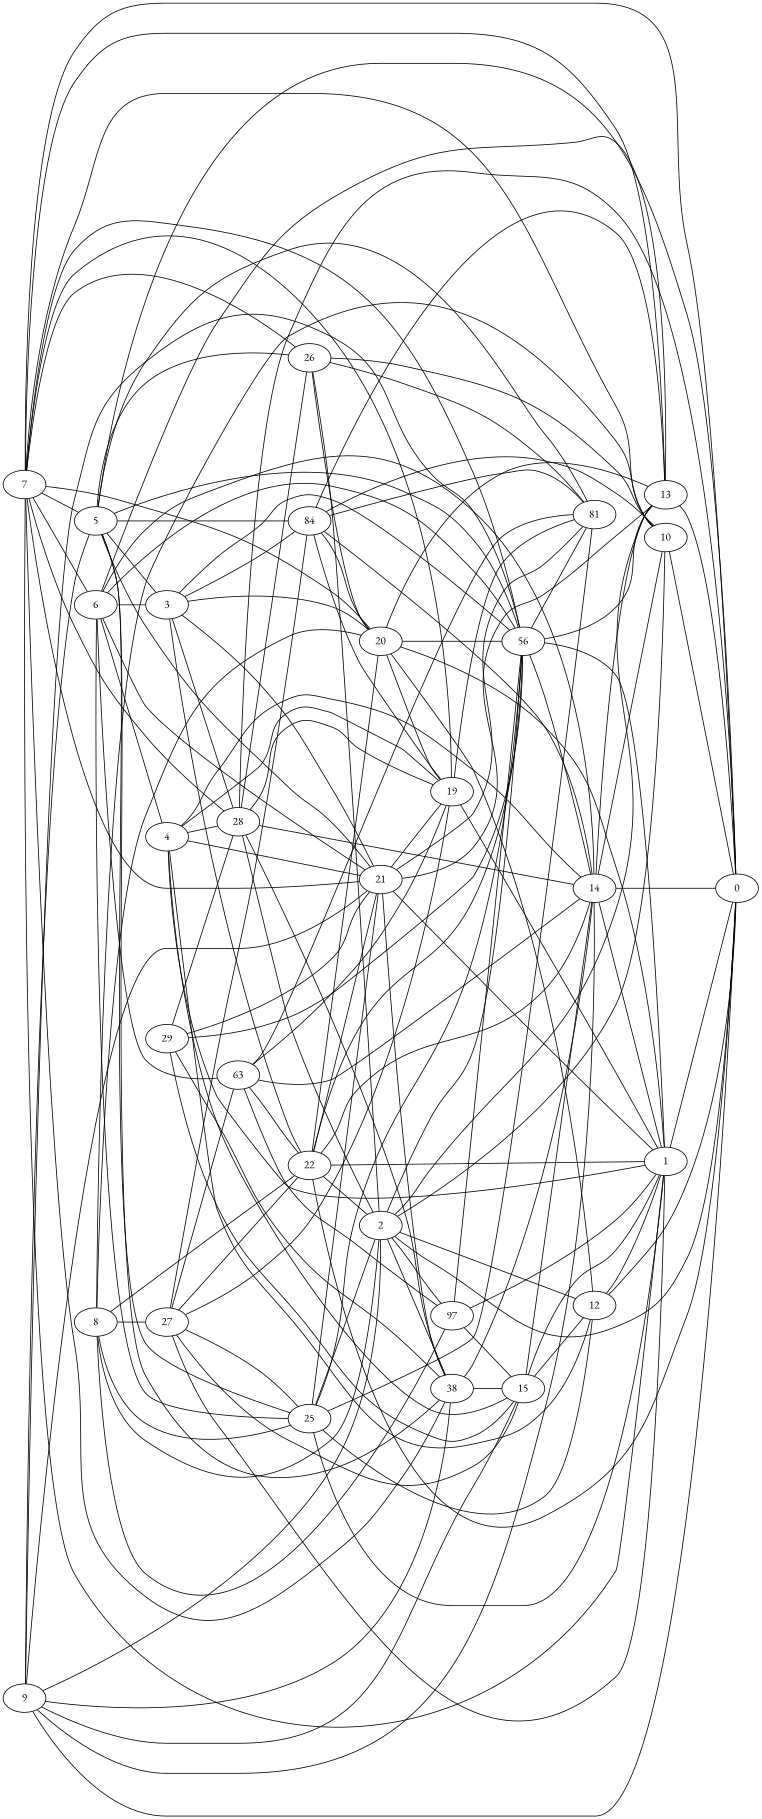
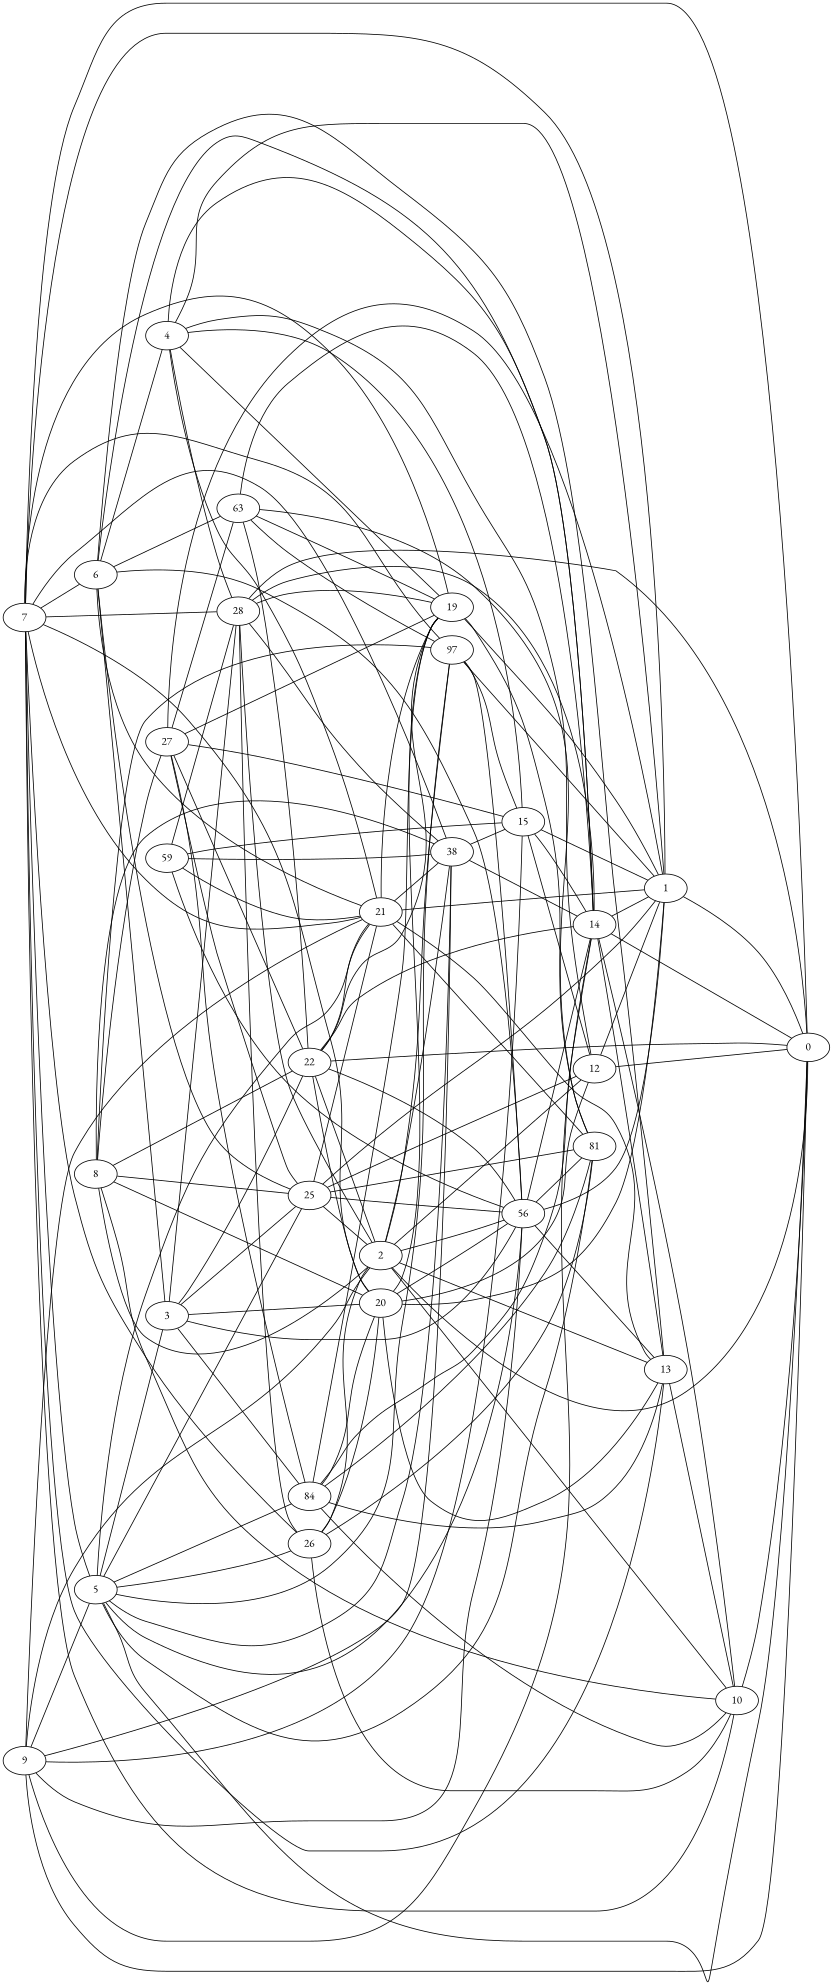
(311, 262) -> (216, 447)
(719, 668) -> (701, 1535)
(299, 734) -> (238, 1256)
none -> (147, 836)
(167, 1039) -> (167, 858)
(488, 1163) -> (424, 813)
none -> (403, 1321)
